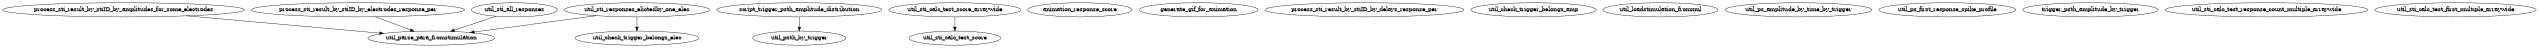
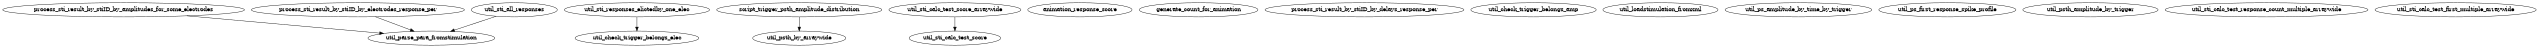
(1199, 10) -> (1199, 10)
(2090, 10) -> (2090, 10)
(535, 24) -> none
(799, 38) -> (799, 38)
